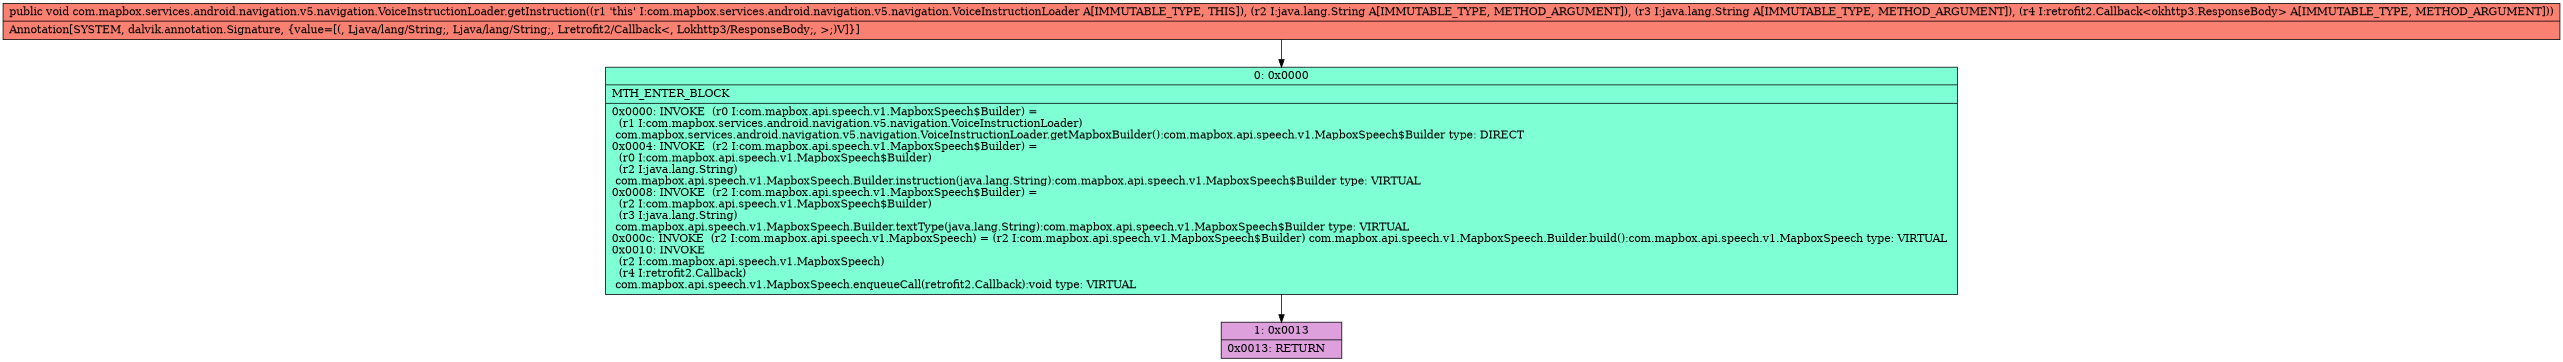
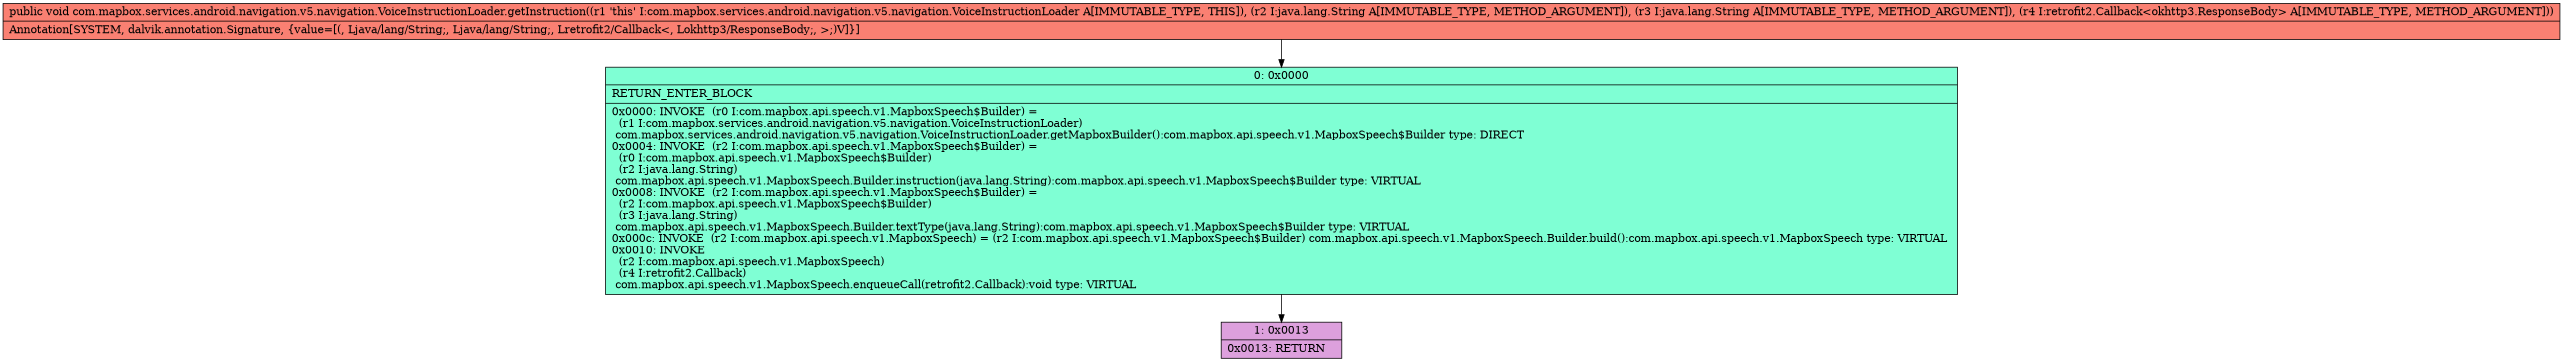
(671, 94) -> (682, 94)
